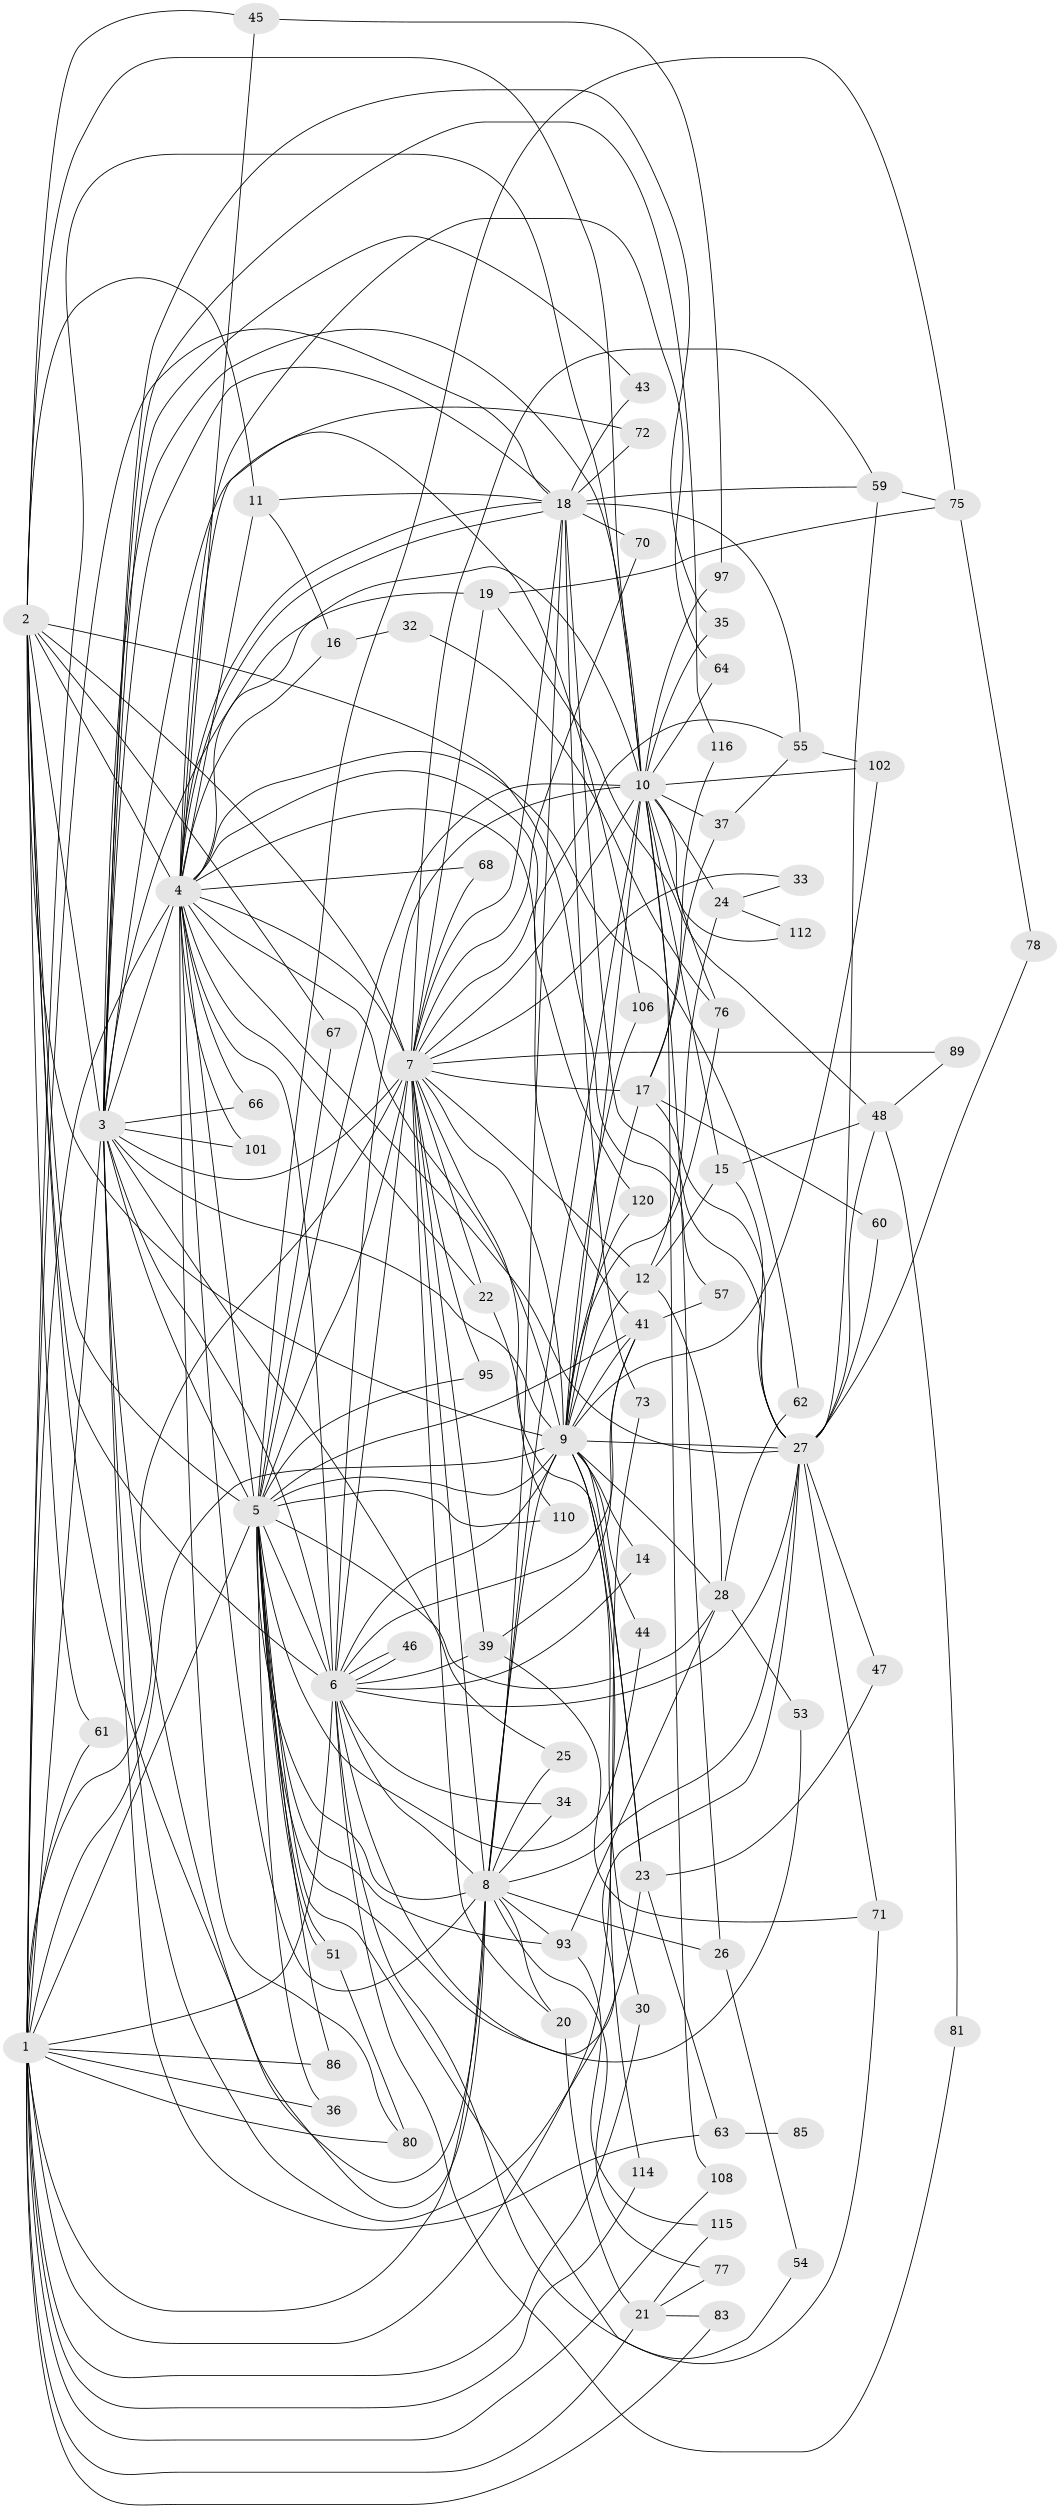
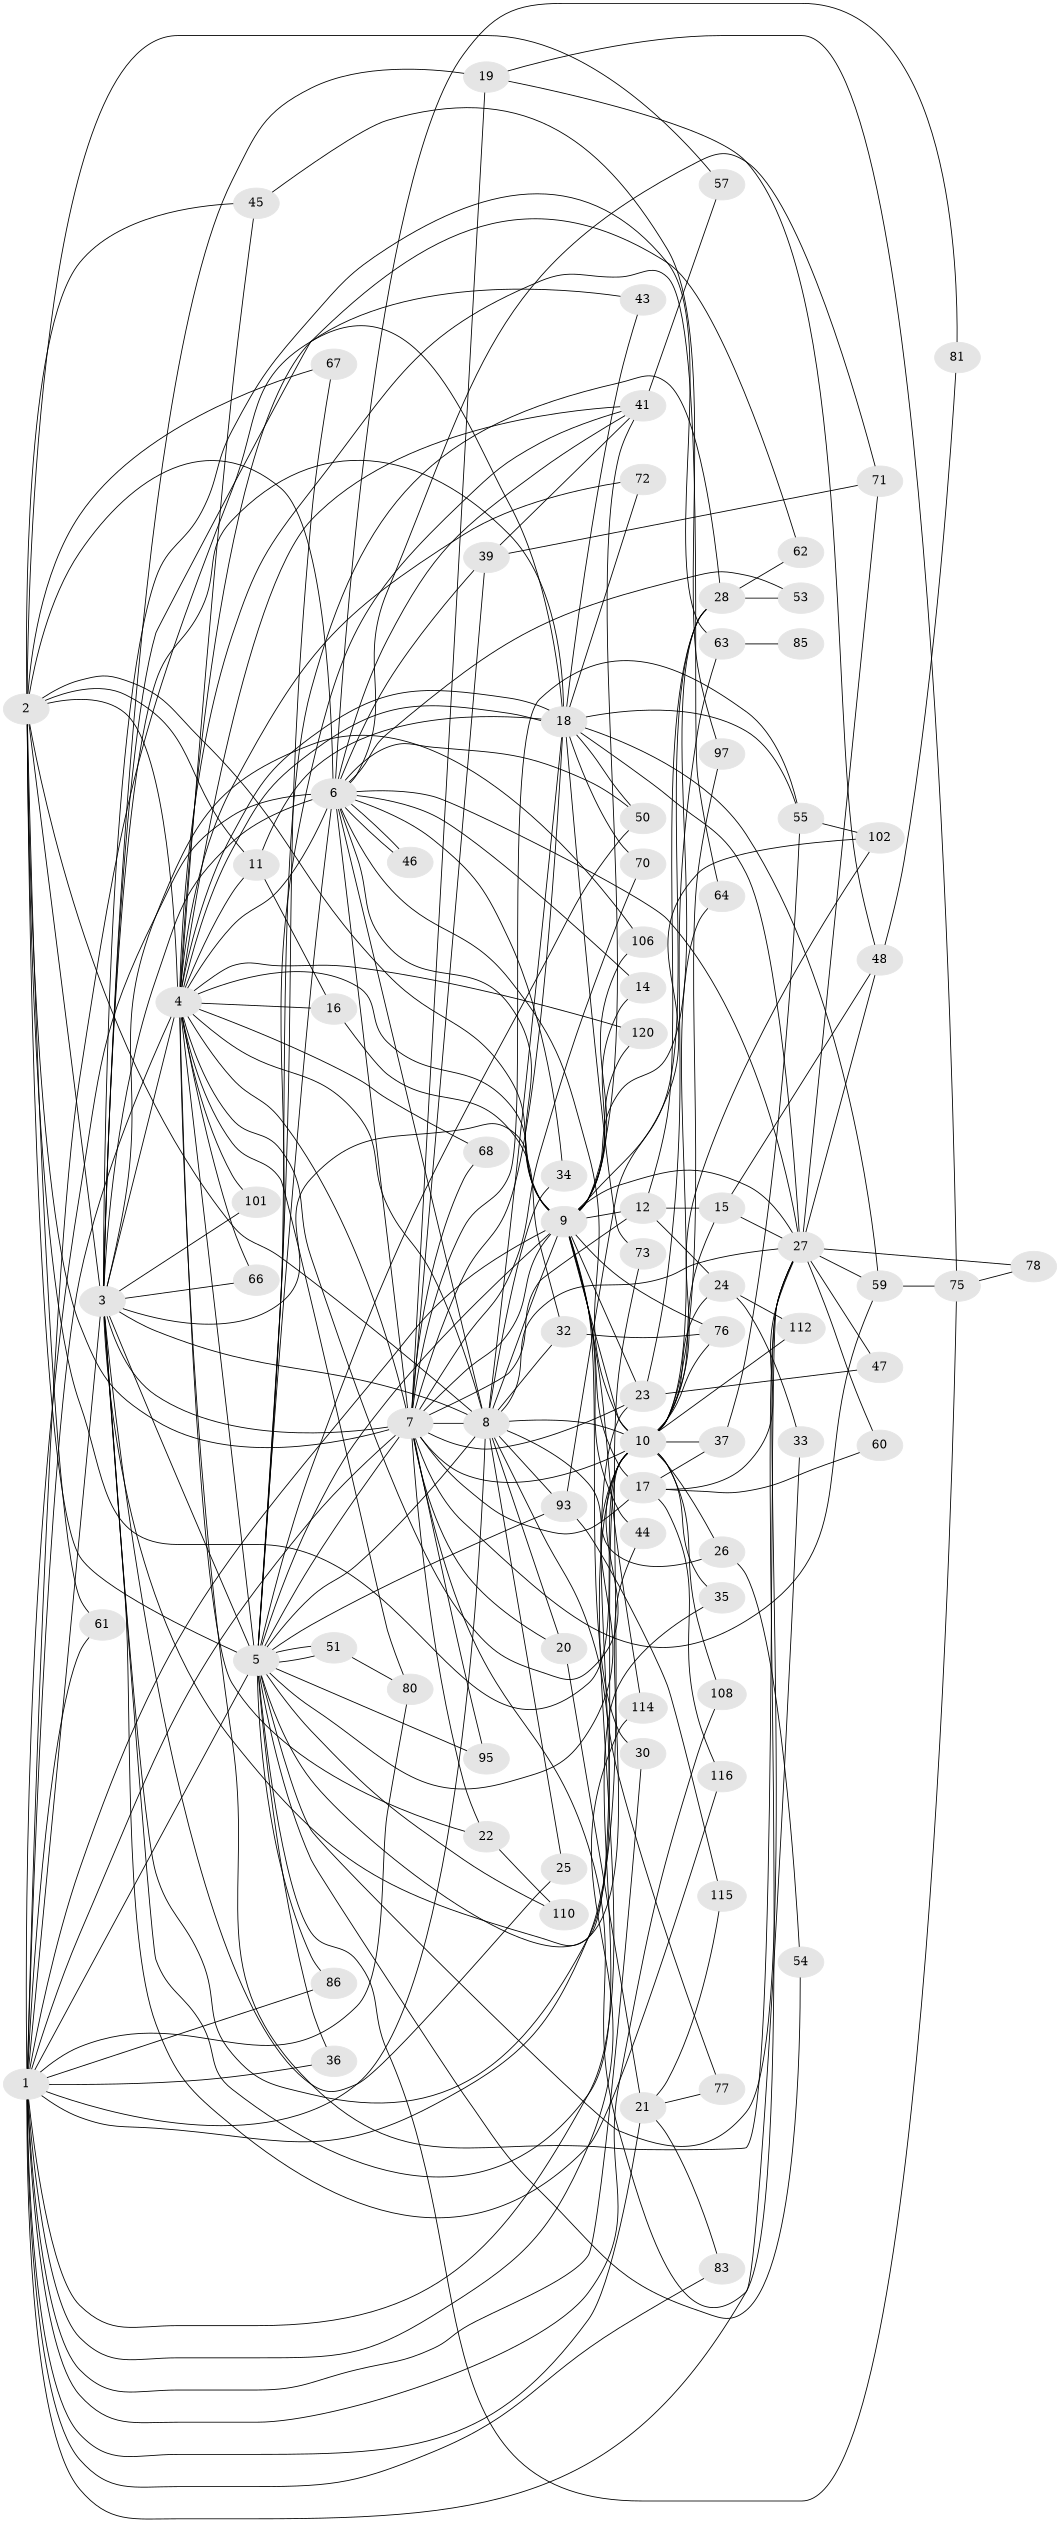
none -> (643, 818)
(958, 1052) -> none
none -> (525, 1377)
none -> (712, 2343)
